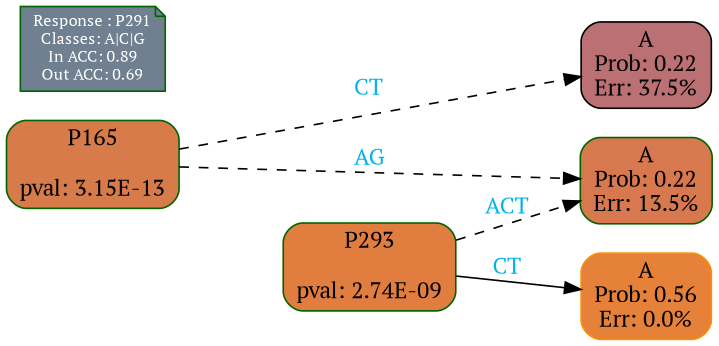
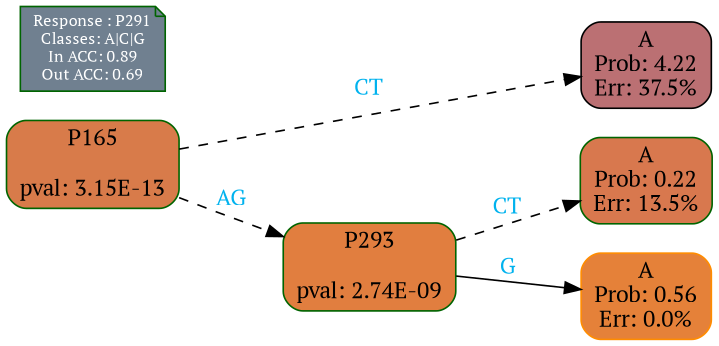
(646, 65) -> (646, 65)
(371, 173) -> (223, 214)
(508, 208) -> (508, 208)
(508, 268) -> (508, 268)
